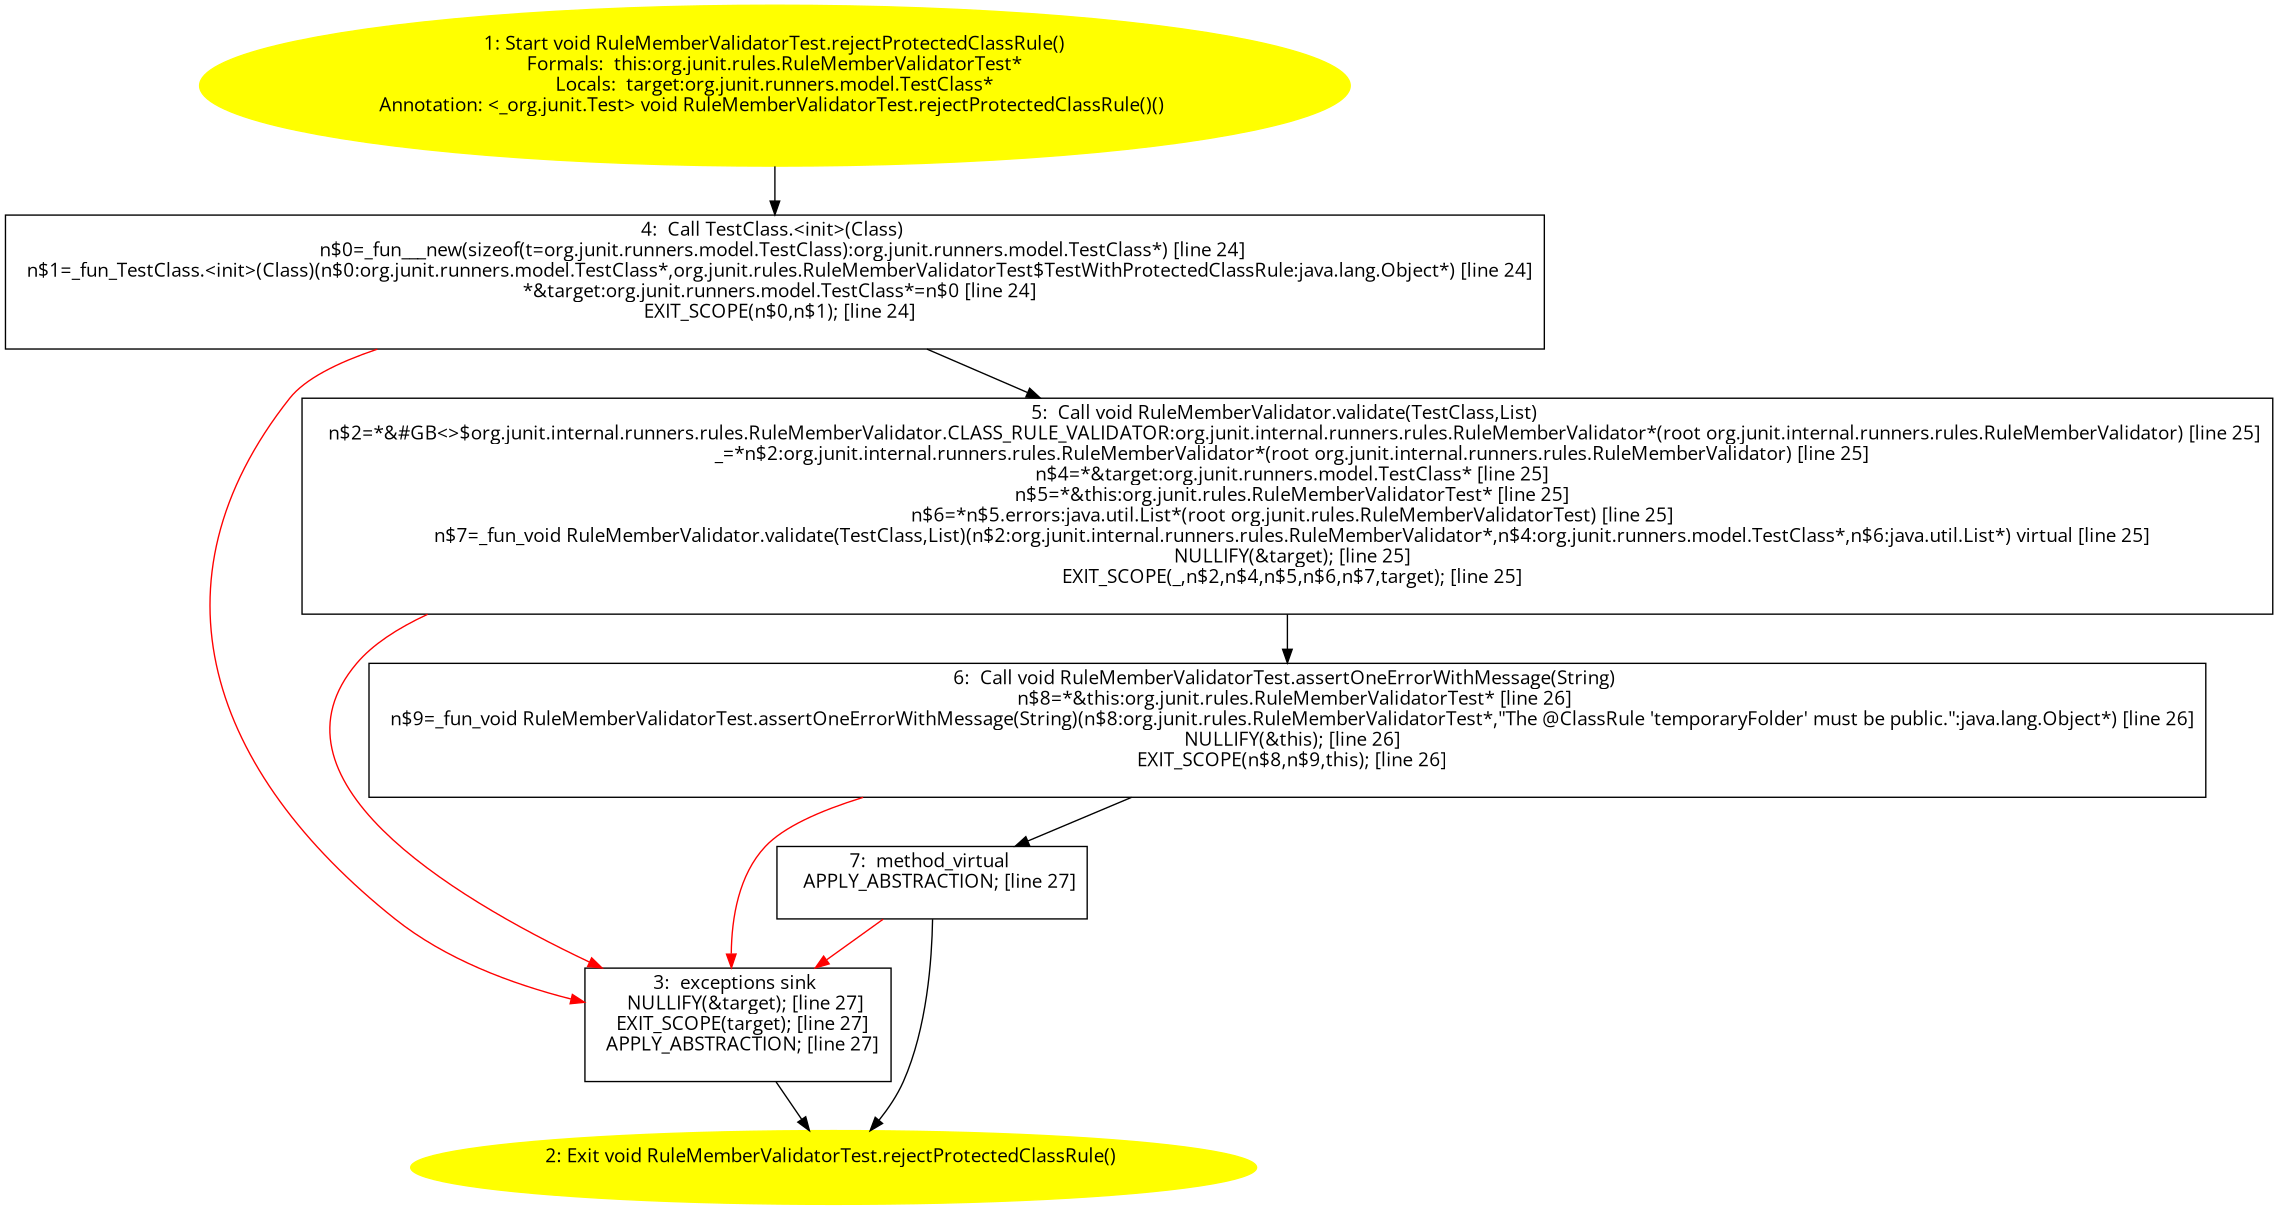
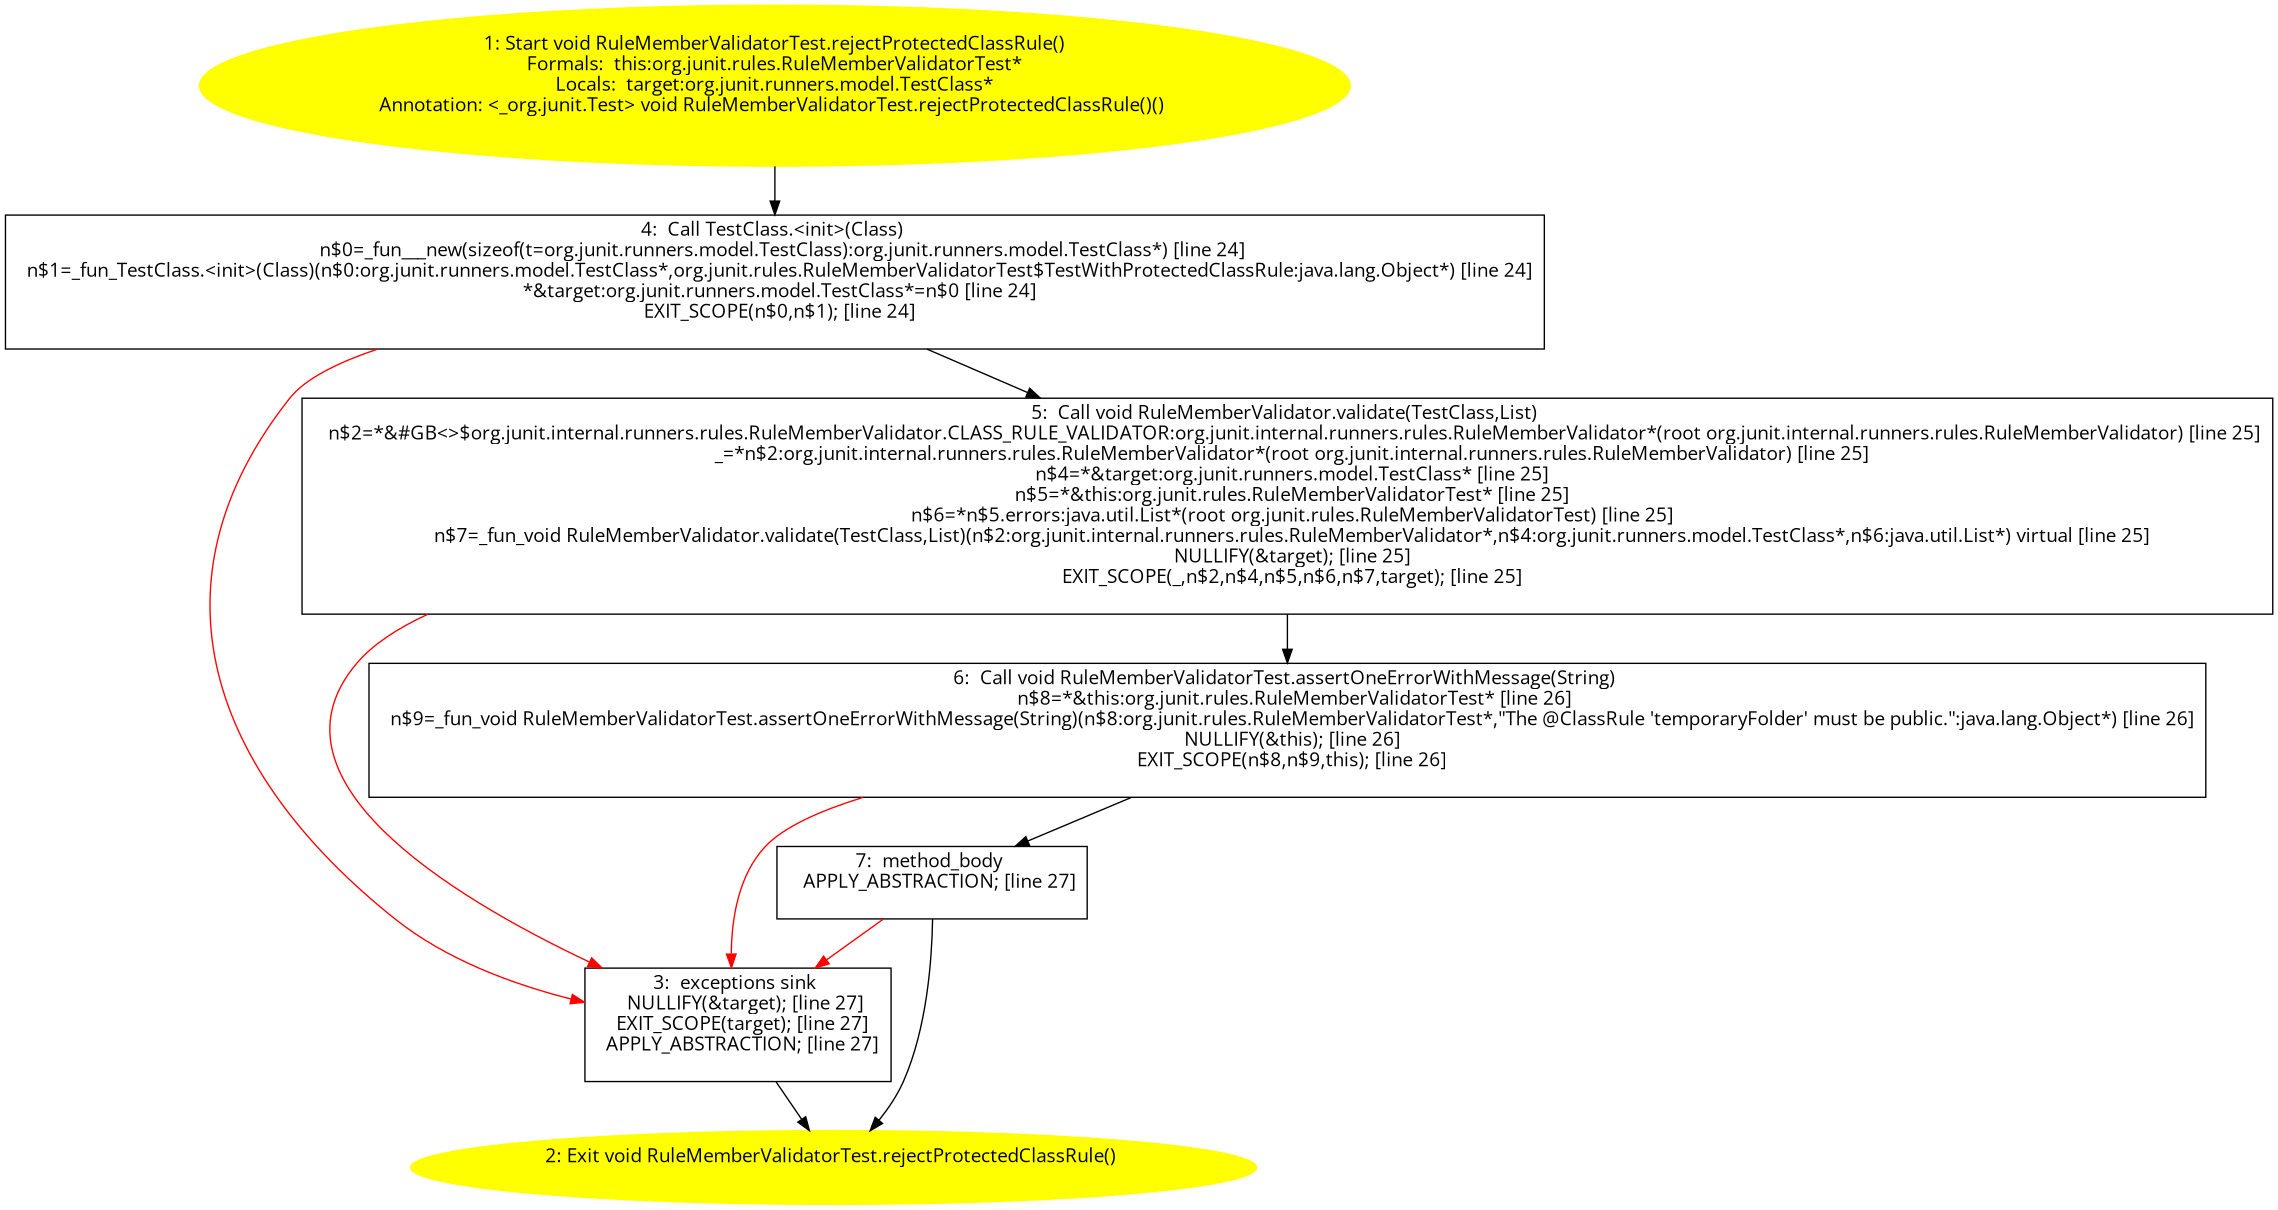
(932, 883) -> (932, 883)
